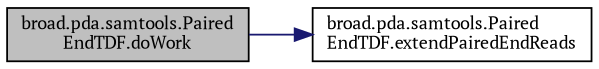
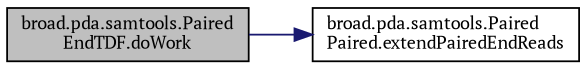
(452, 35) -> (446, 35)
